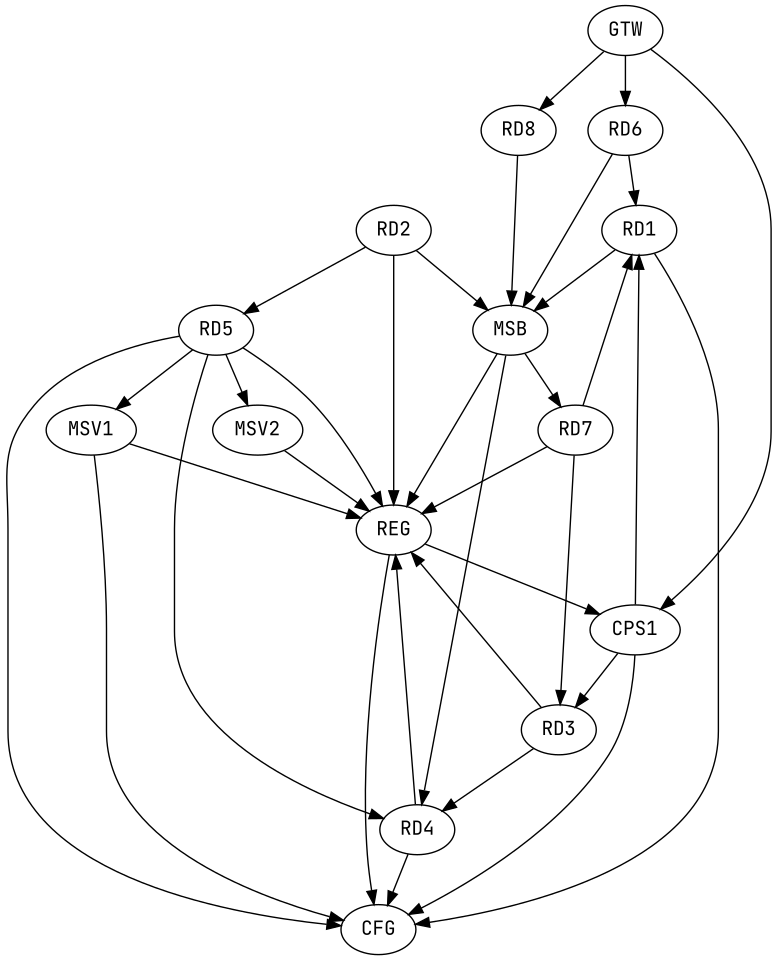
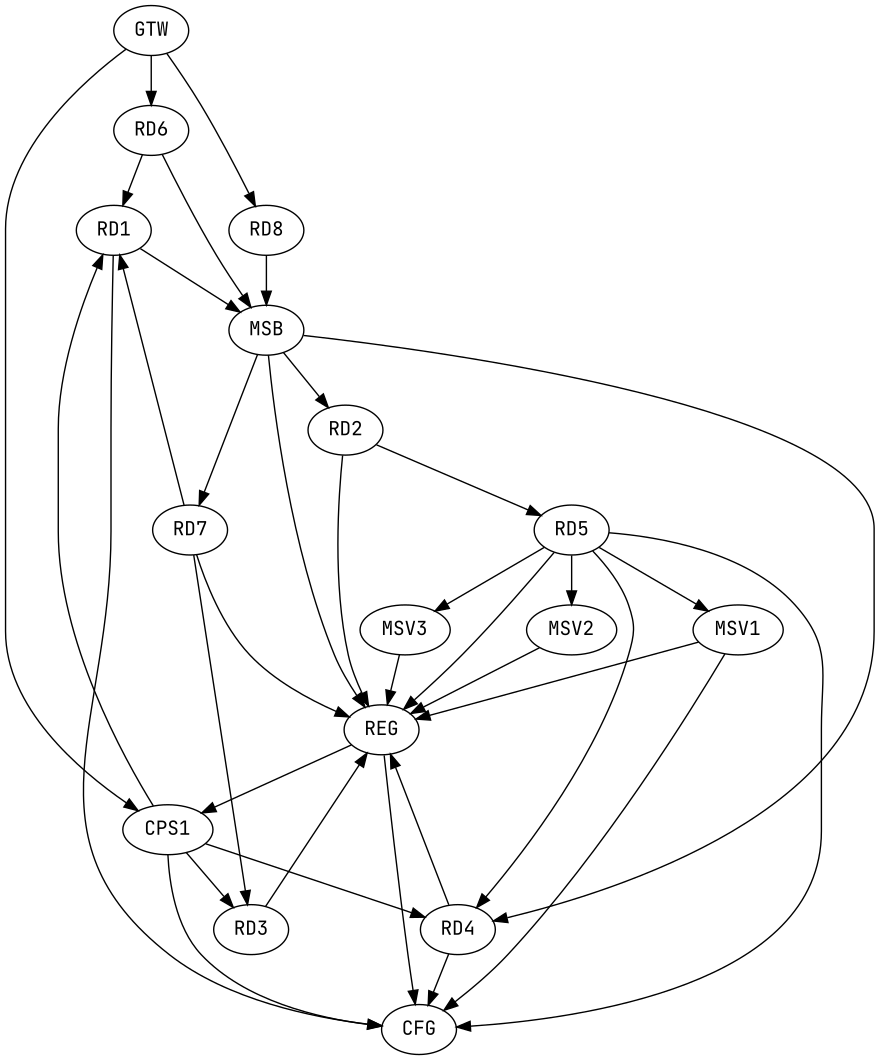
(447, 276) -> (301, 375)
none -> (405, 630)
(494, 776) -> (309, 878)
